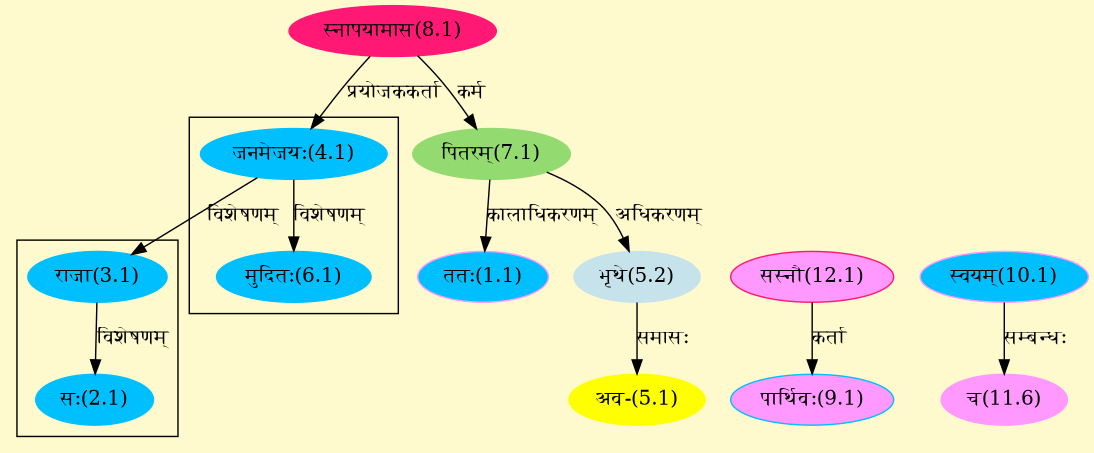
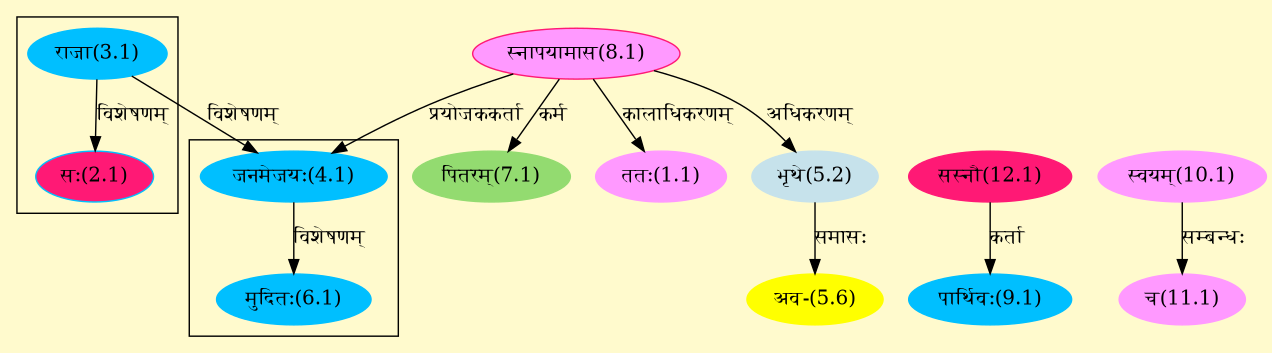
(393, 31) -> (576, 54)
(592, 198) -> (725, 97)
(488, 208) -> (615, 109)
(201, 212) -> (188, 111)
(483, 277) -> (661, 177)
(812, 277) -> (990, 177)
(1004, 277) -> (1182, 177)
(95, 400) -> (95, 177)
(637, 400) -> (815, 299)
(812, 400) -> (990, 299)
(1004, 400) -> (1182, 299)
